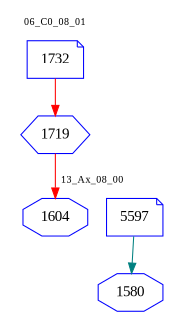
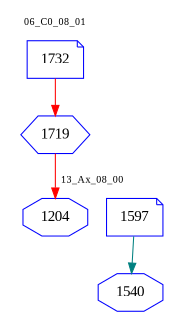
(55, 217) -> (55, 217)
(135, 217) -> (135, 217)
(131, 292) -> (131, 292)
